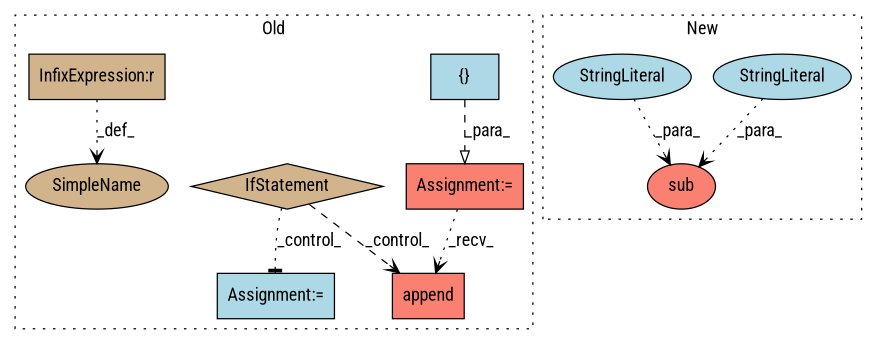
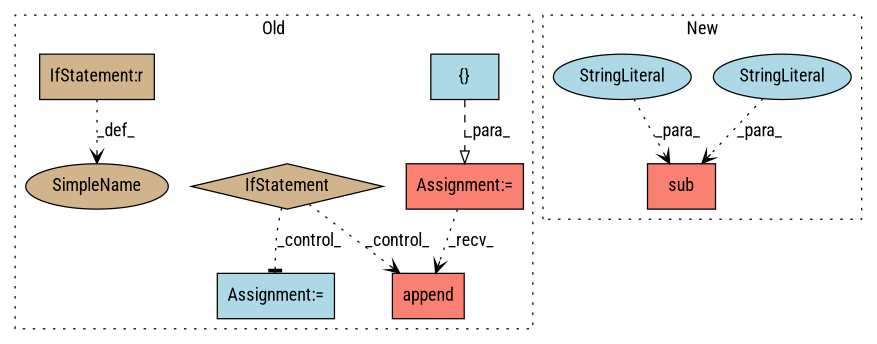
(97, 77) -> (97, 77)
(682, 186) -> (682, 186)
(349, 235) -> (349, 235)
